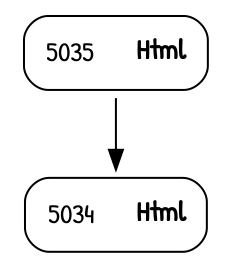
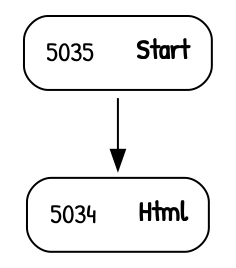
(161, 51) -> (163, 51)
